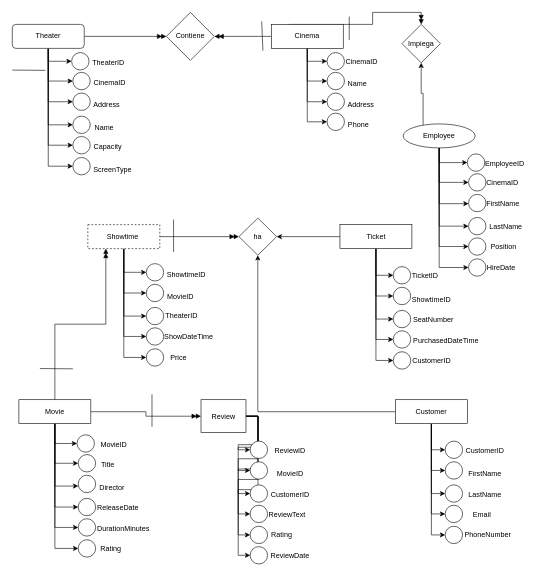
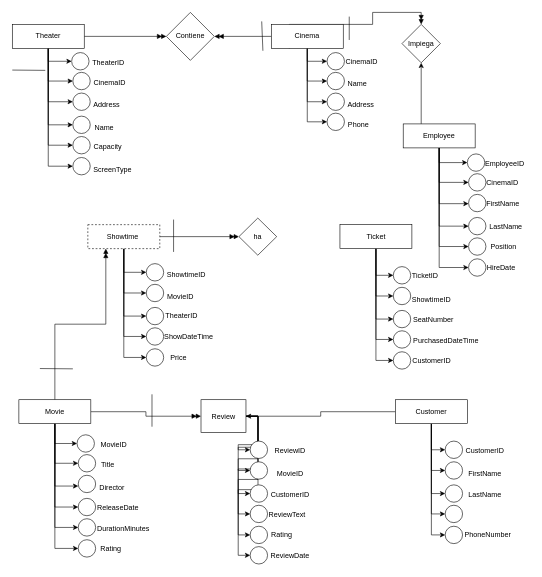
(48, 36) -> (48, 36)
(440, 136) -> (440, 136)
(311, 237) -> none
(258, 412) -> (294, 416)
(482, 515) -> none
